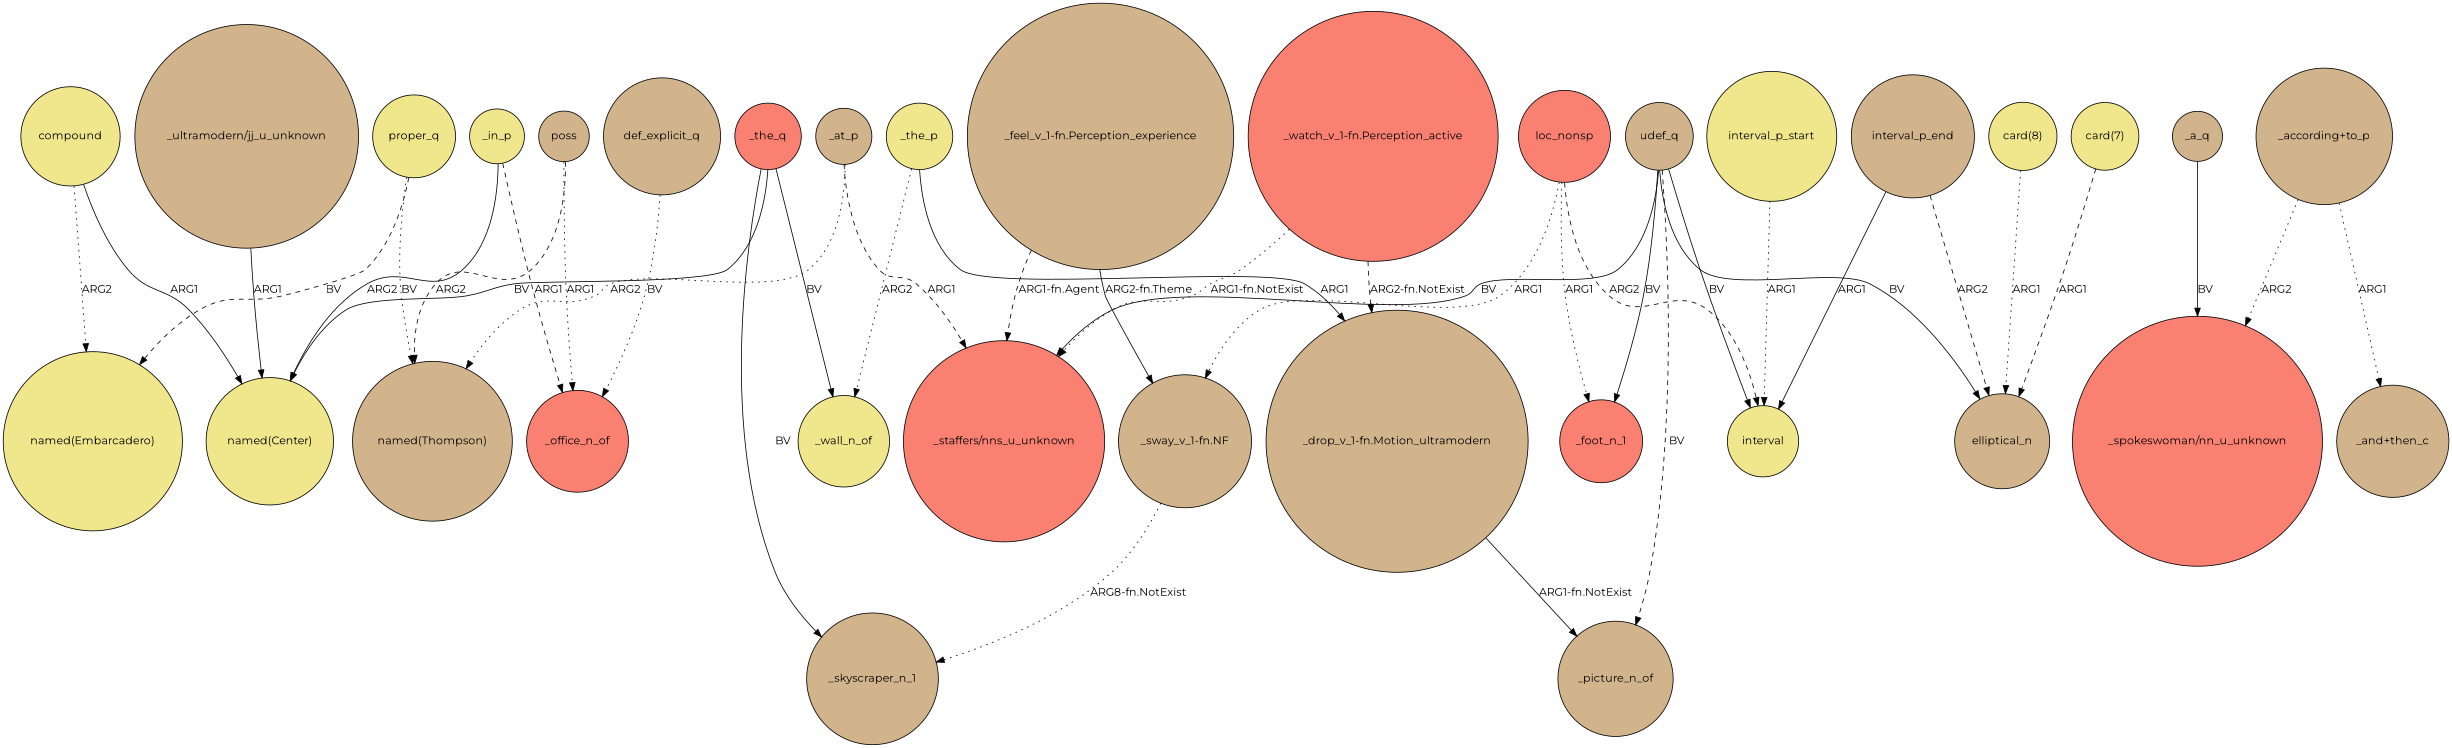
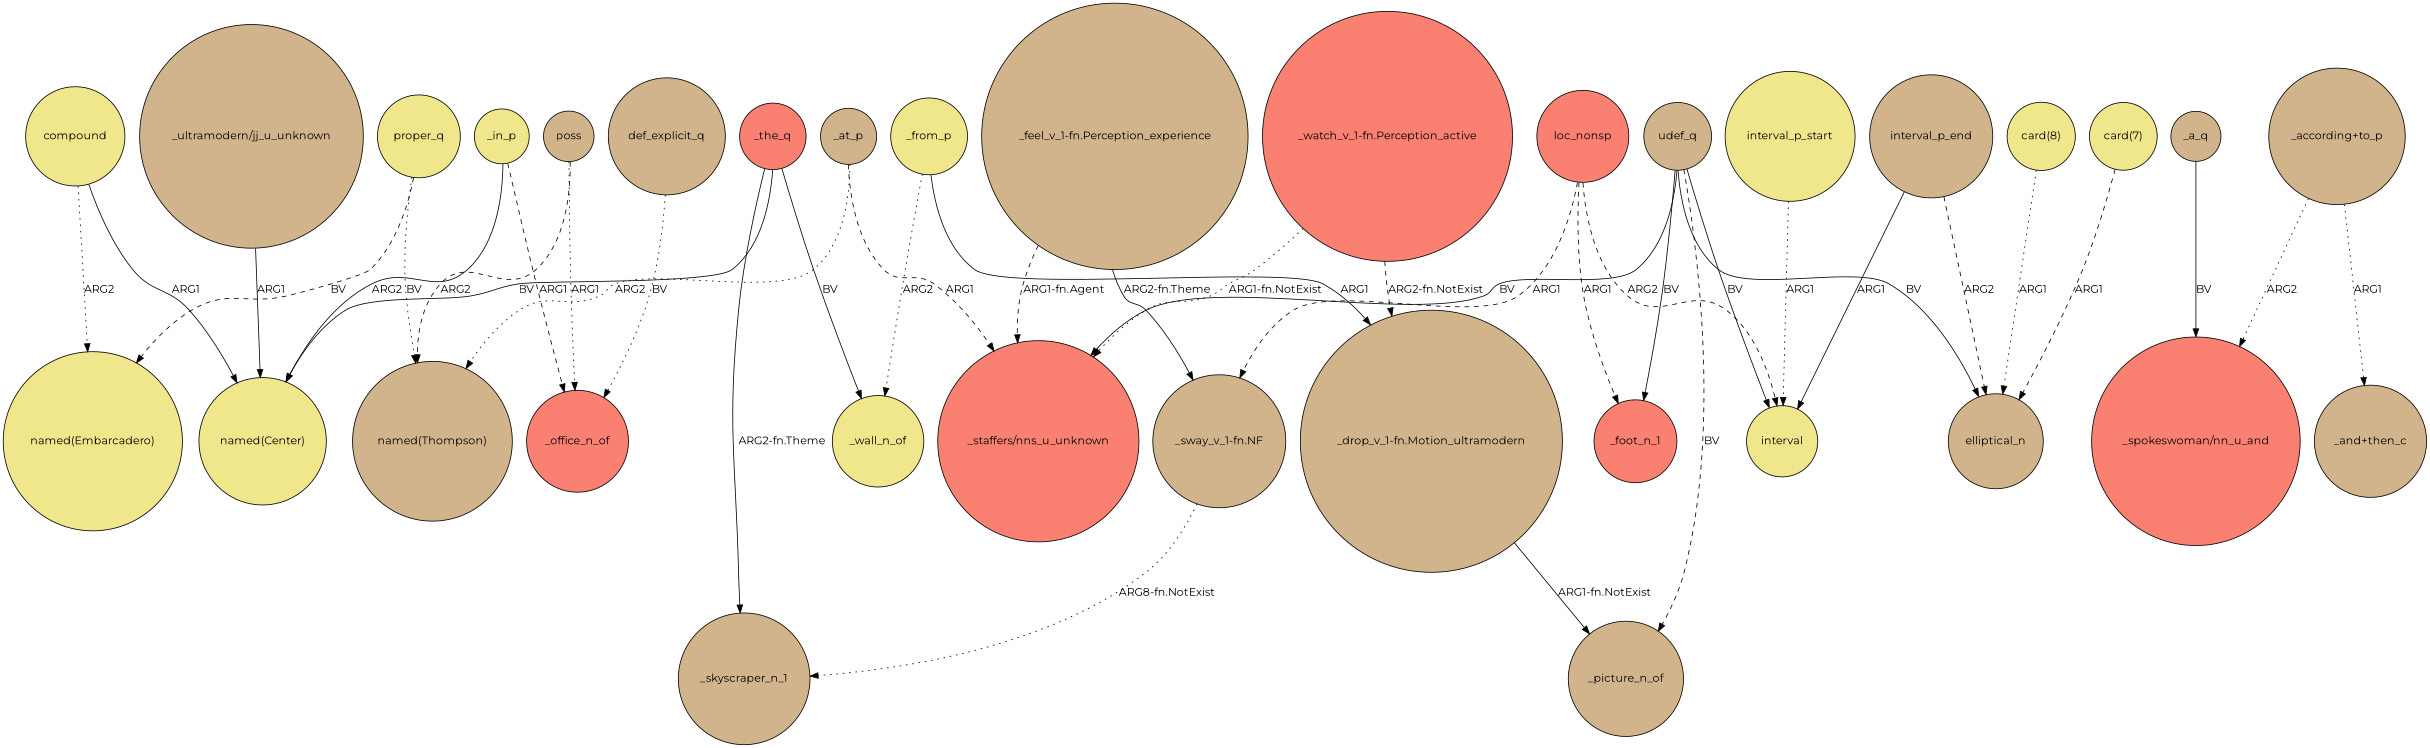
(920, 136) -> (929, 136)
(1565, 289) -> (1583, 291)
(1439, 307) -> (1465, 307)
(783, 441) -> (782, 441)
(2197, 441) -> (2196, 441)
